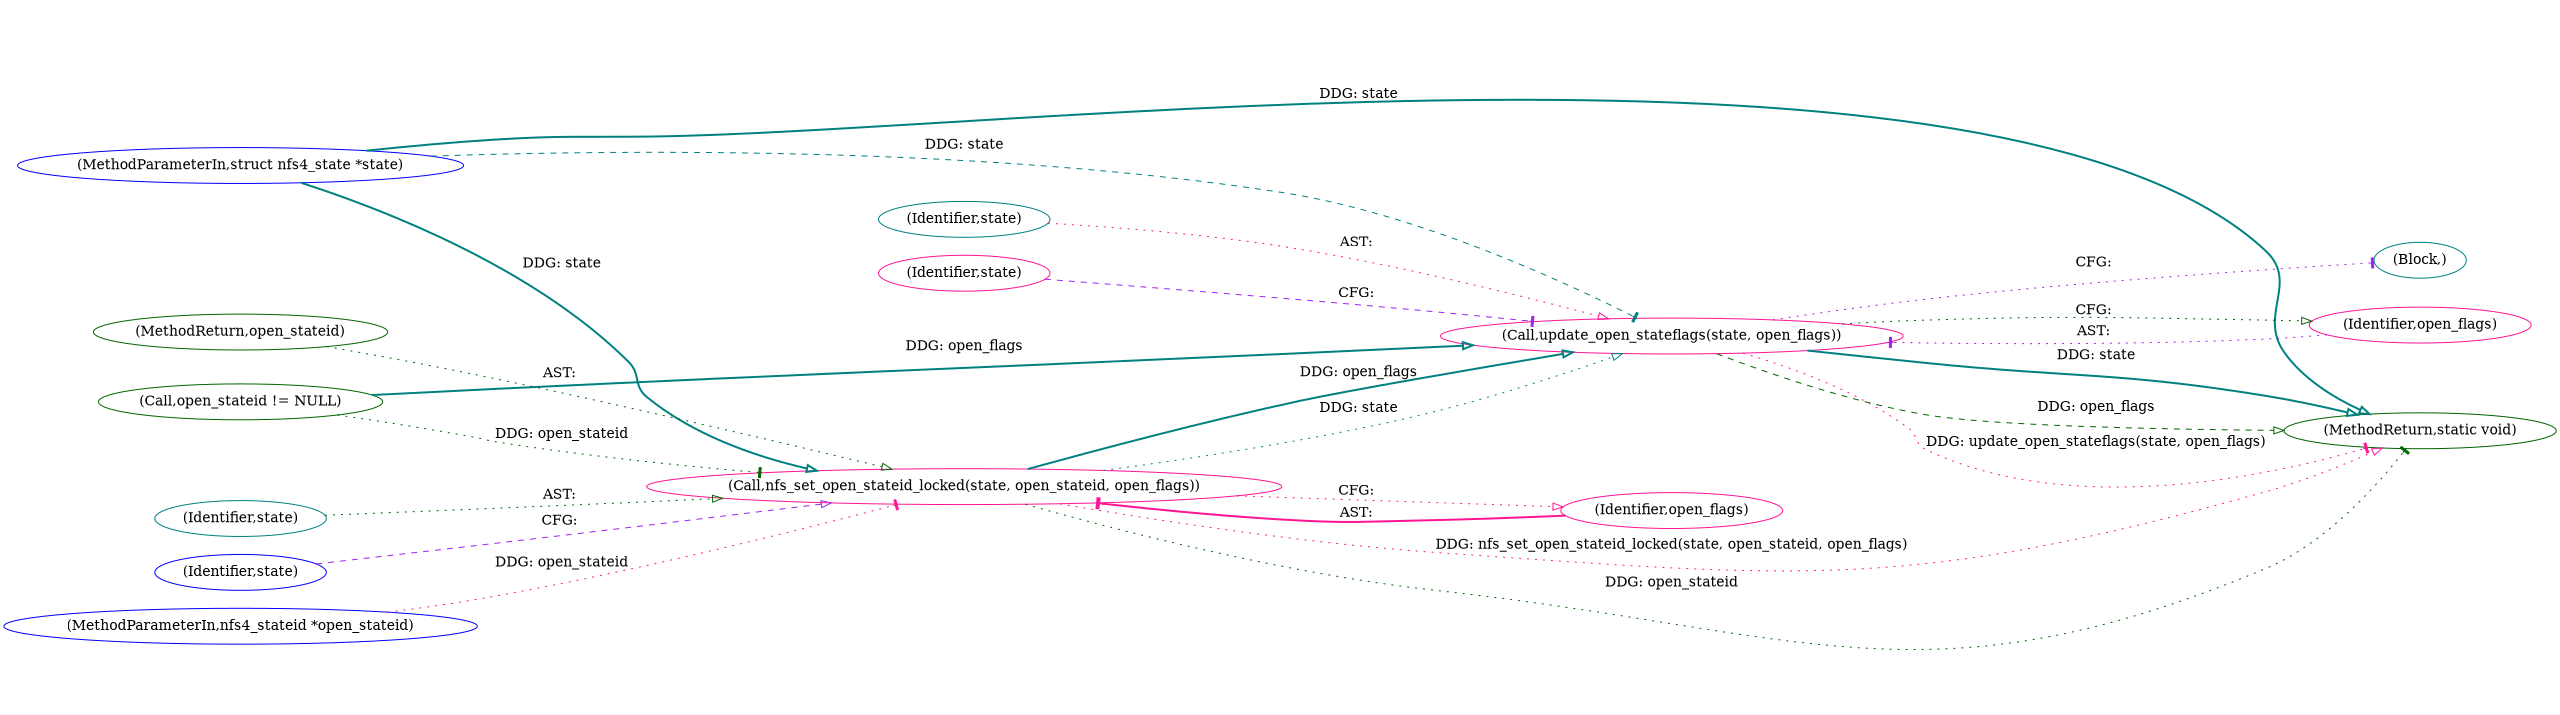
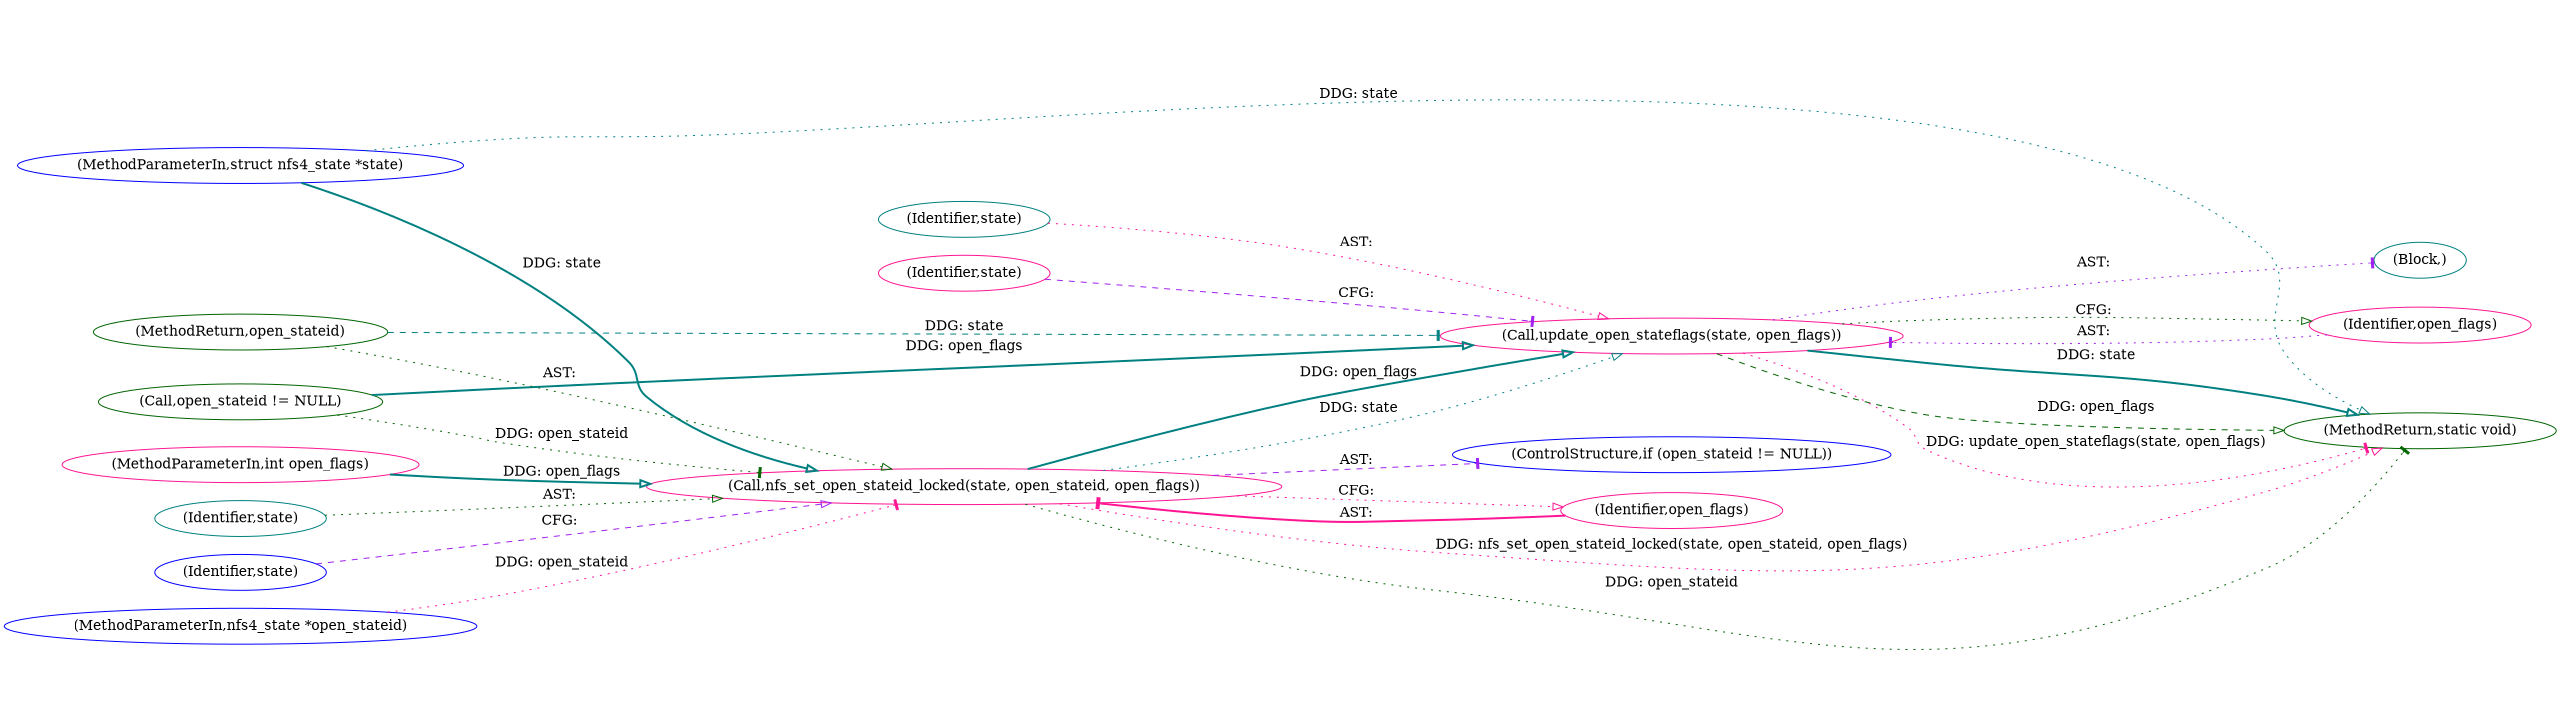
(1431, 101) -> (1431, 101)
(1043, 166) -> (911, 334)
(2096, 263) -> (2096, 263)
none -> (1672, 455)
none -> (241, 465)
(241, 626) -> (241, 626)
